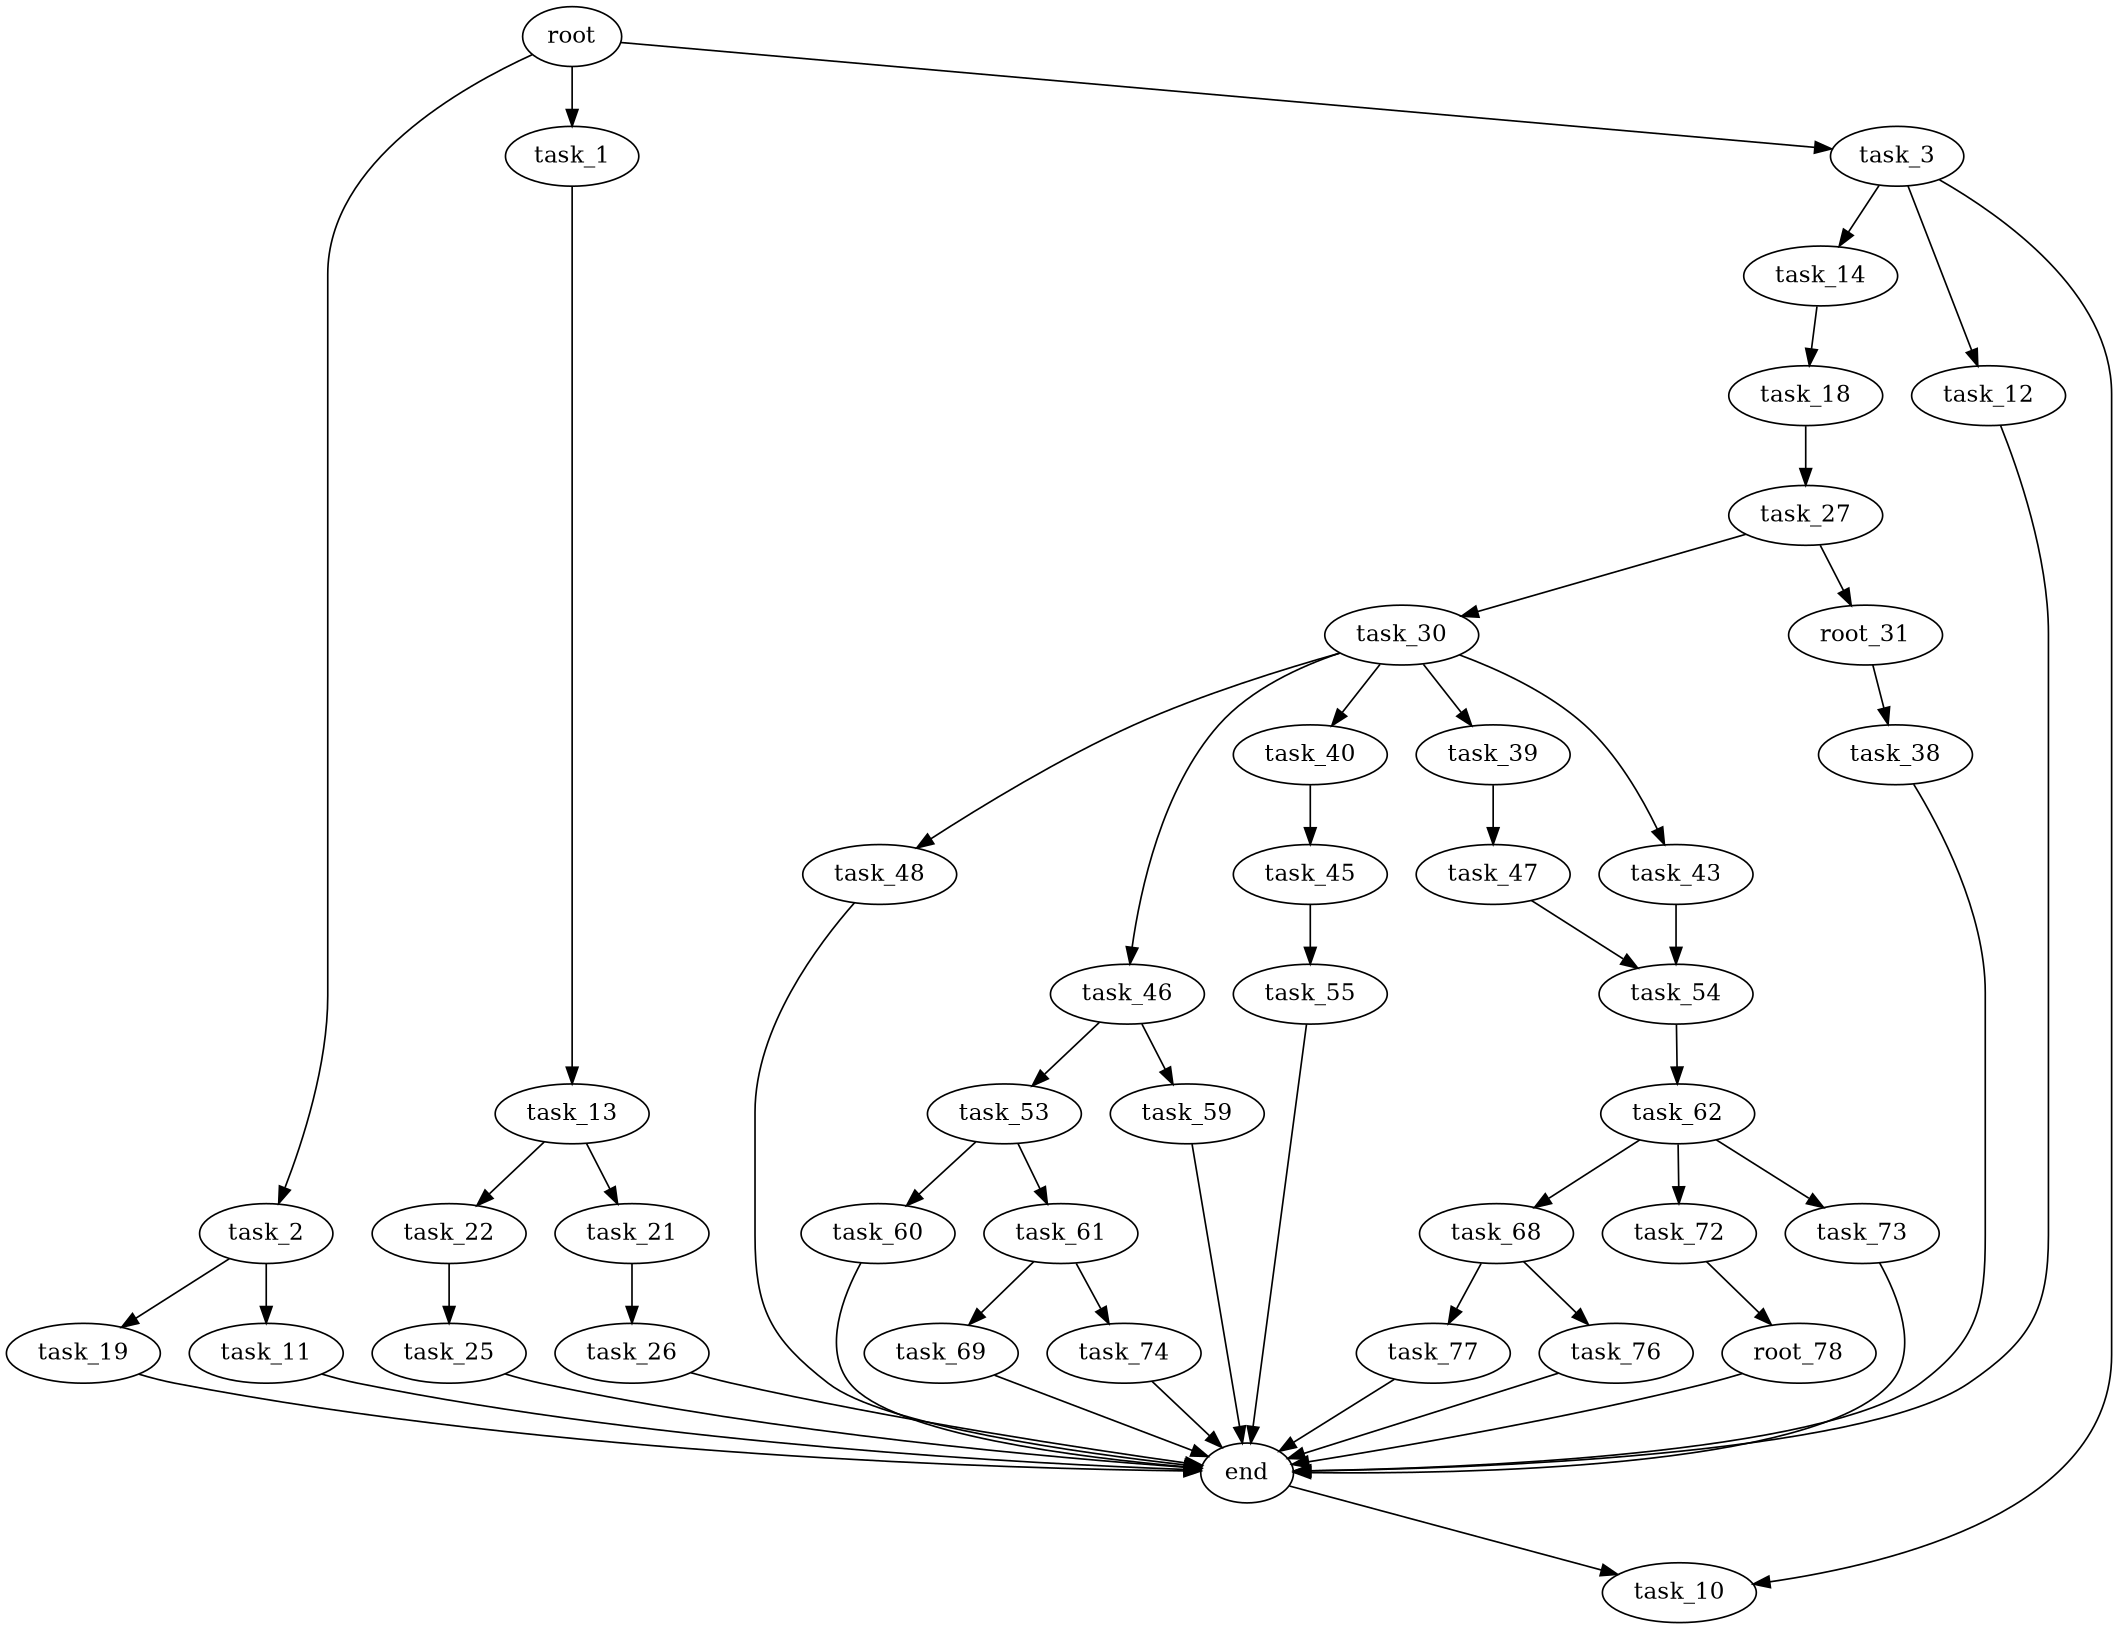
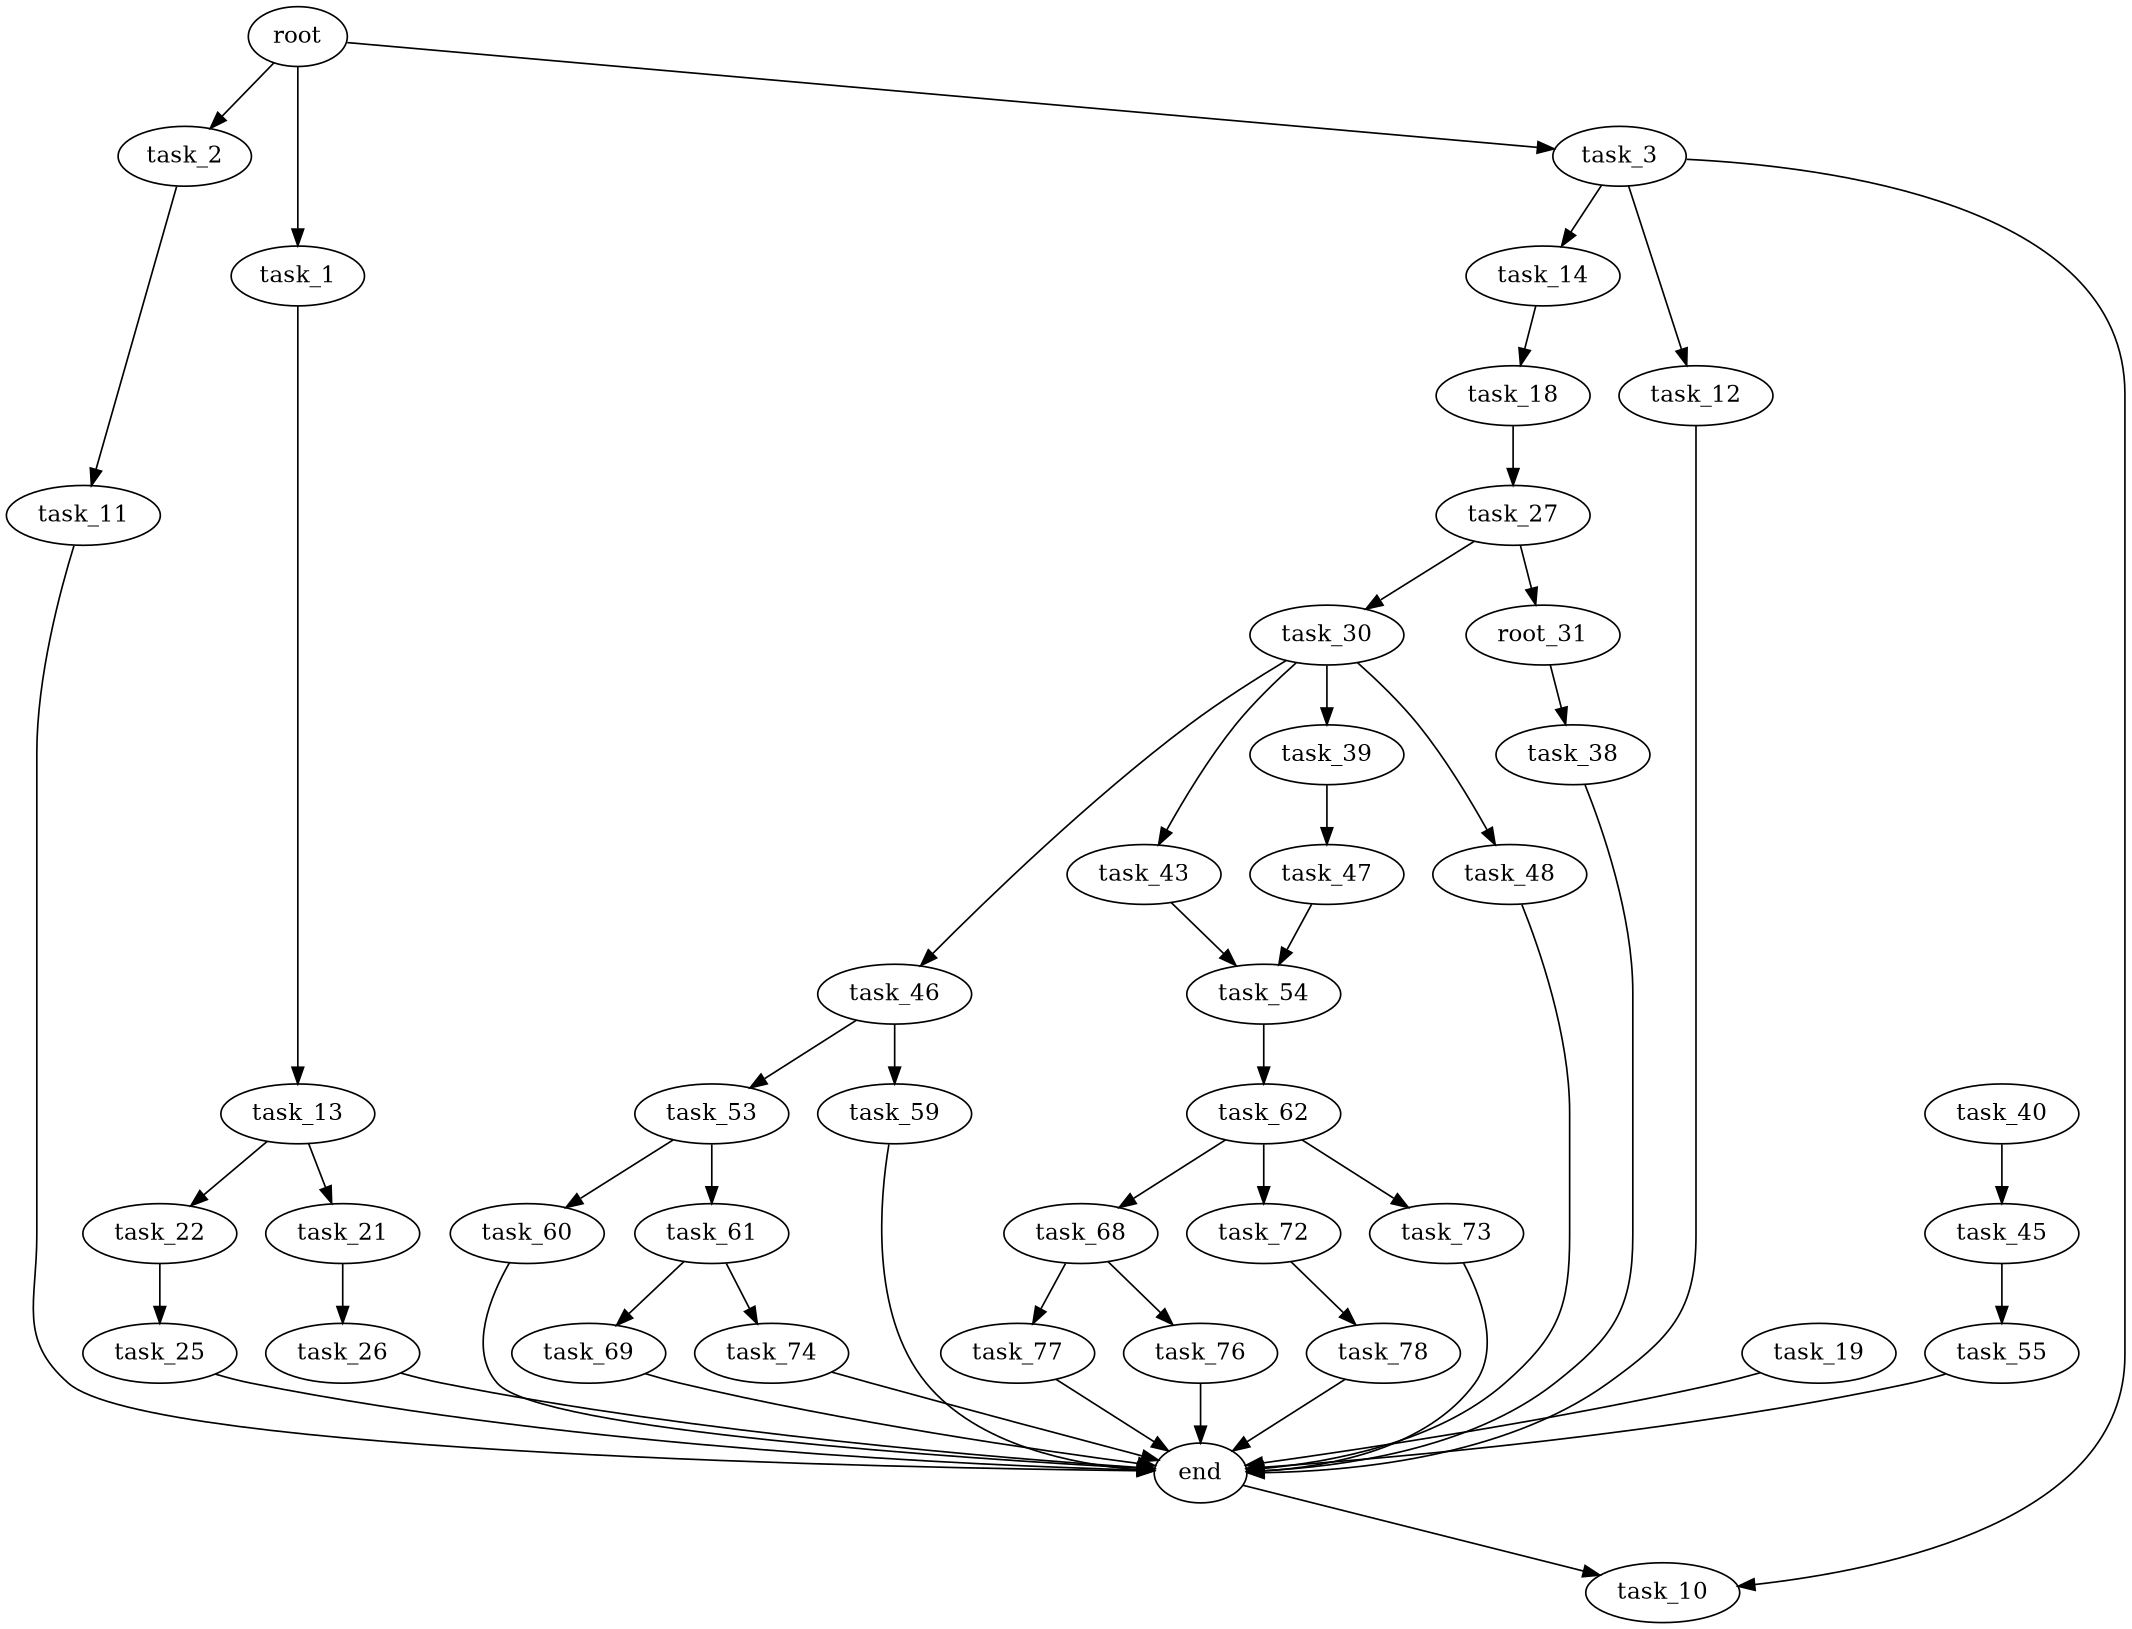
(1361, 688) -> none
(182, 1289) -> none
(1799, 1353) -> (1383, 1353)
